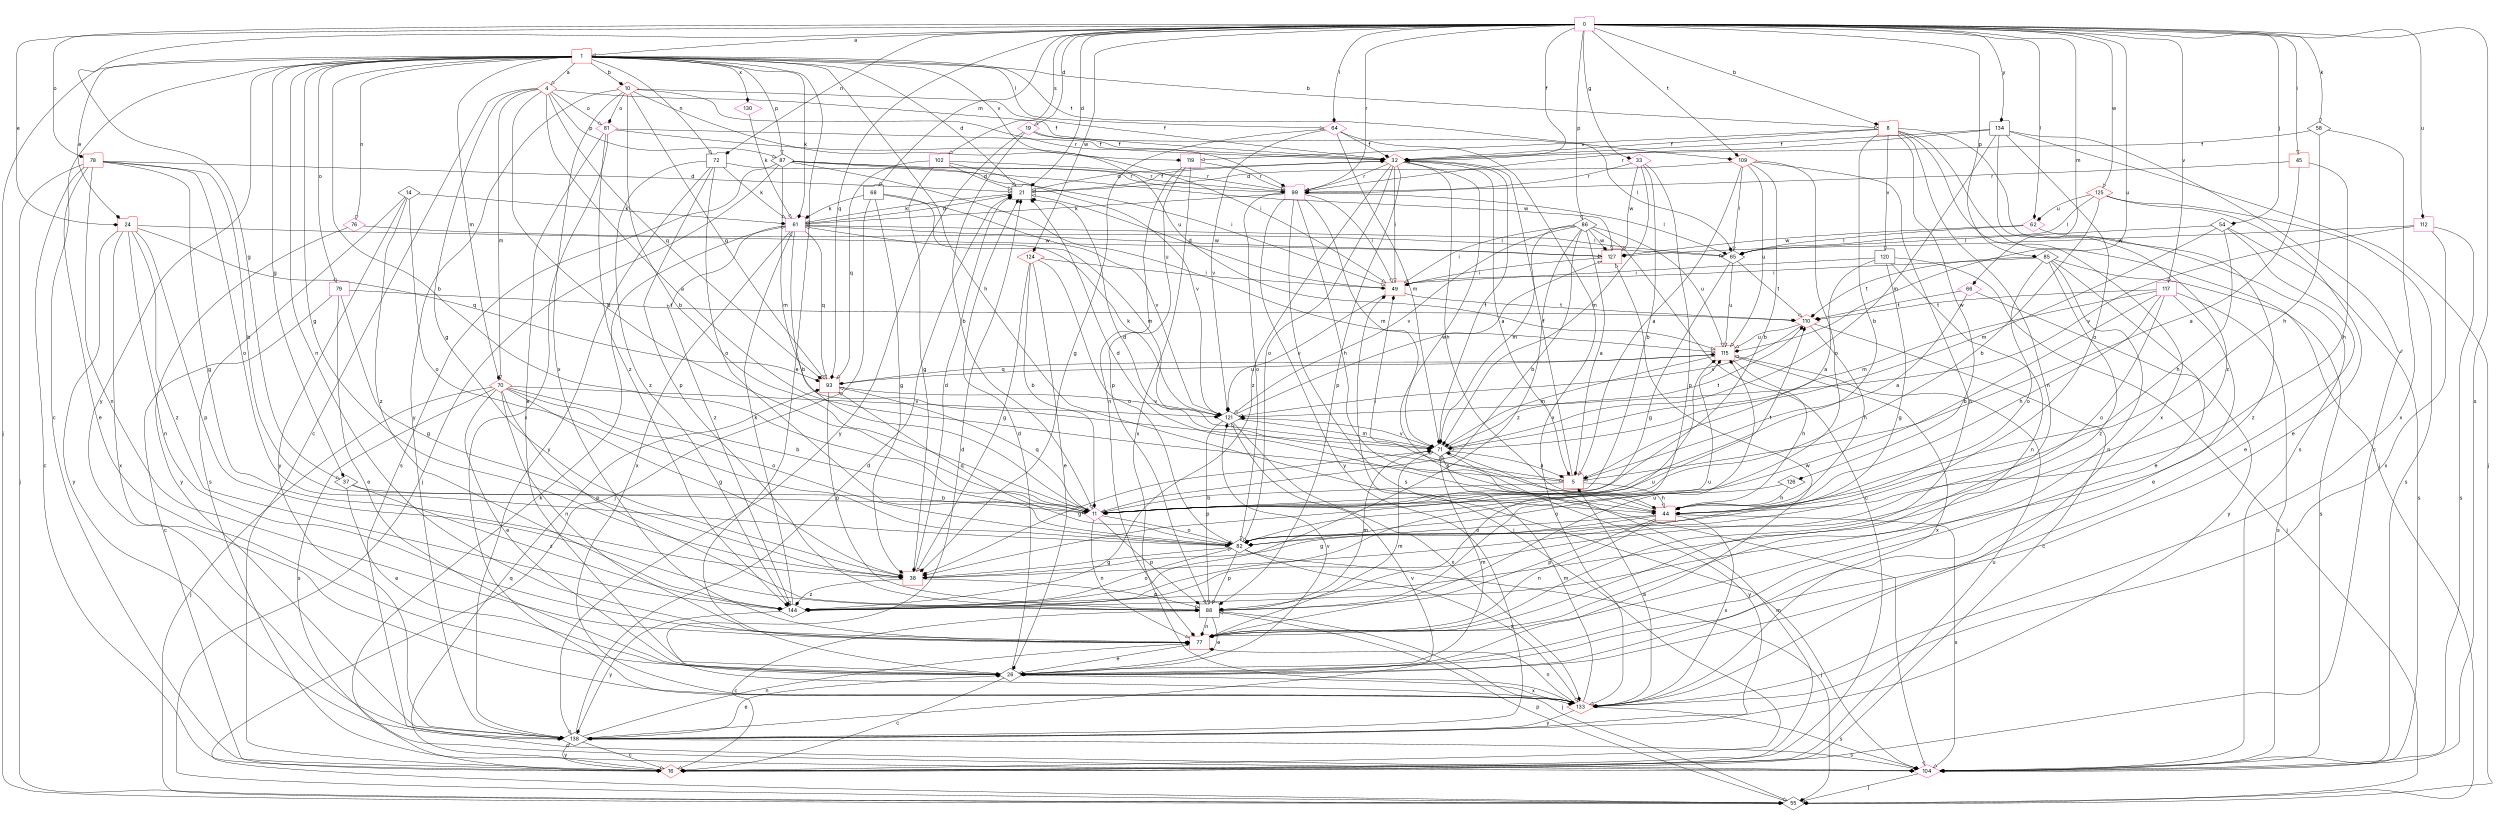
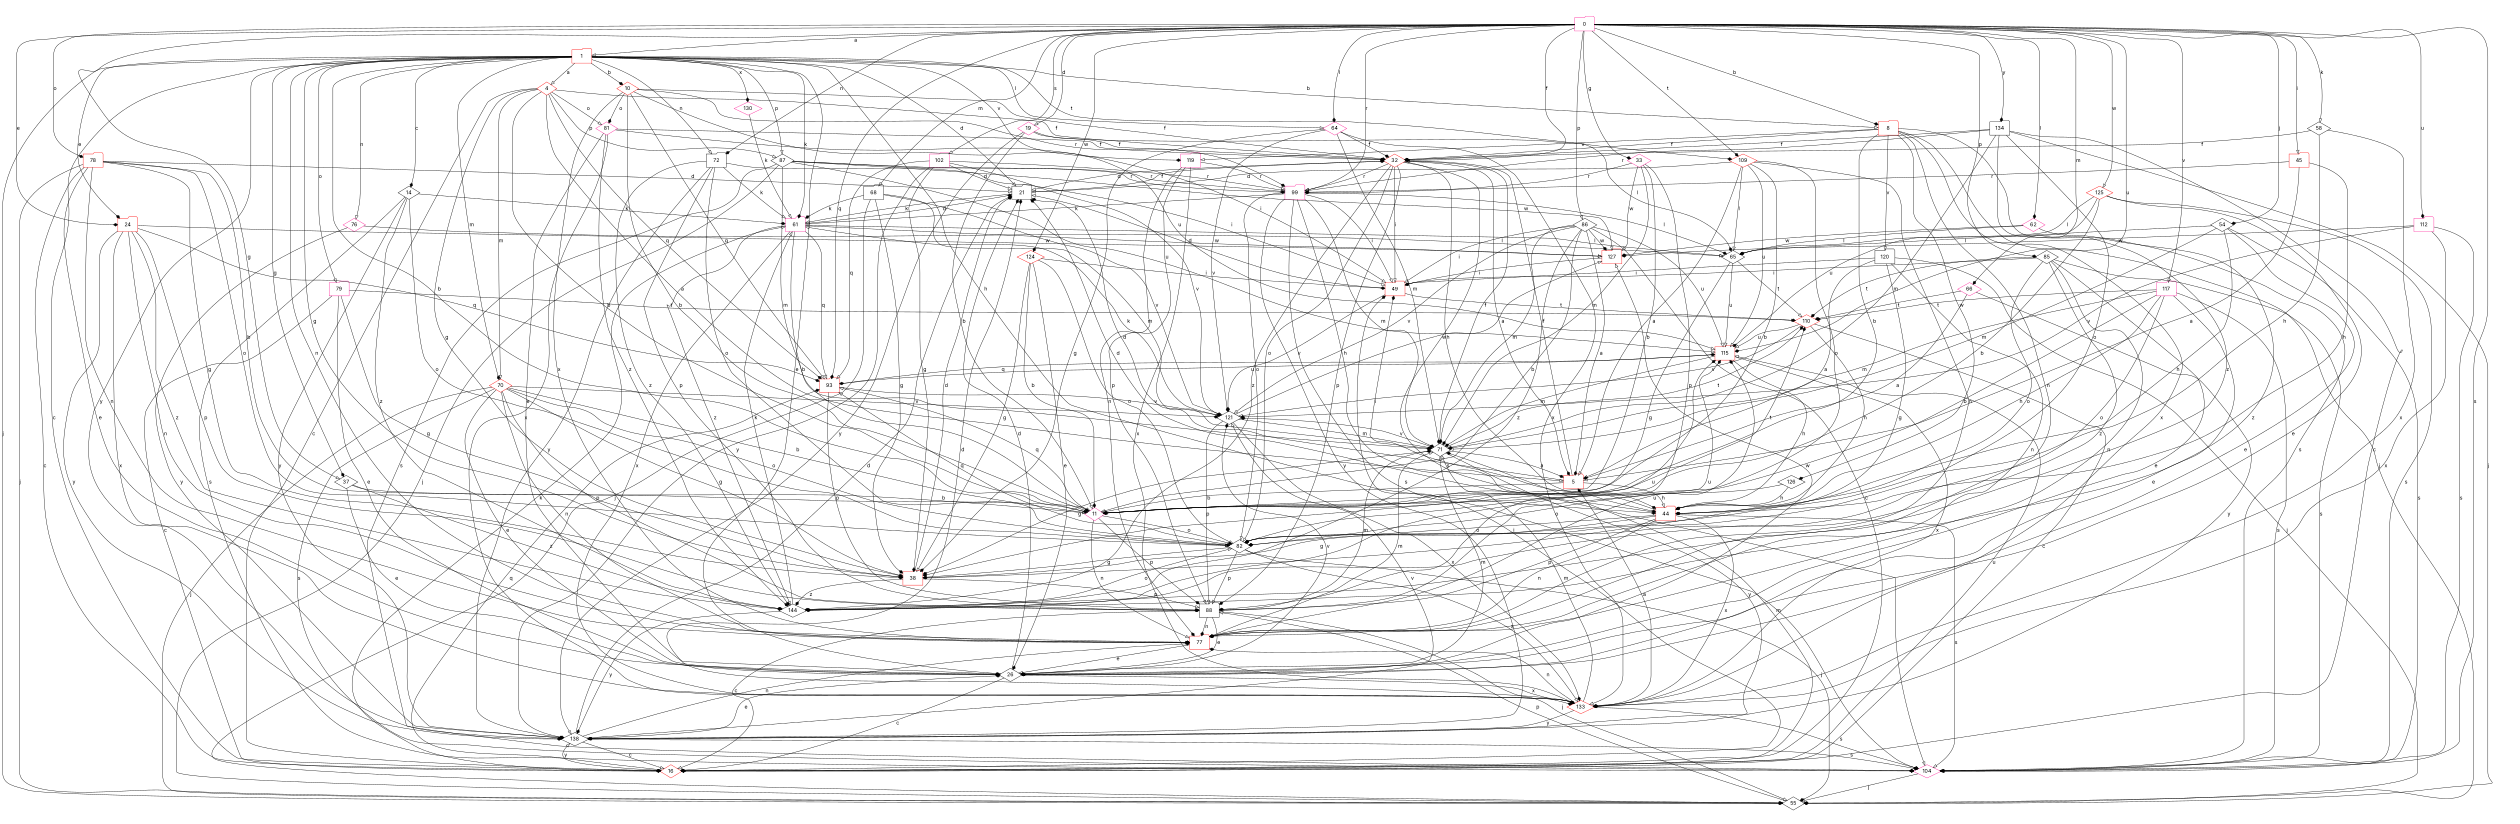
(1087, 39) -> none
none -> (429, 71)
(2064, 203) -> (1870, 251)
(411, 387) -> (754, 437)
